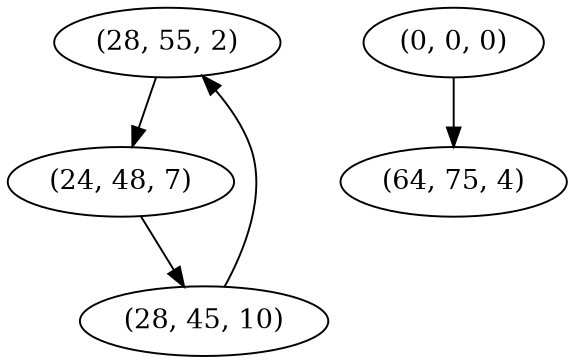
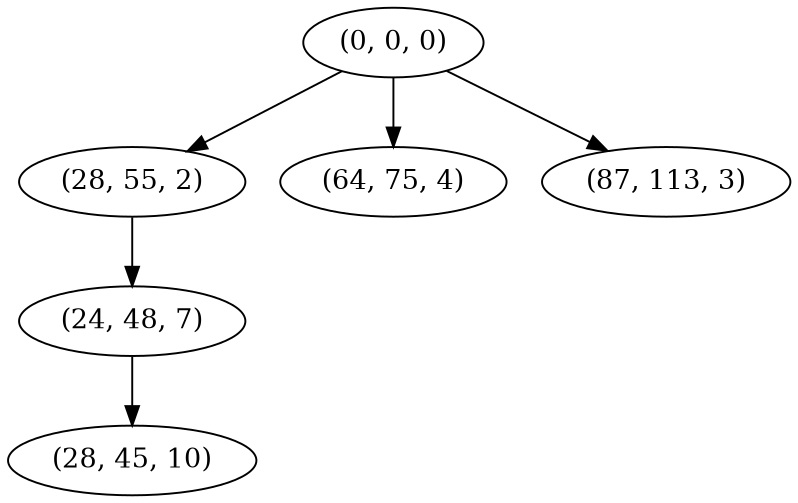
none -> (666, 182)
(256, 186) -> (273, 107)
